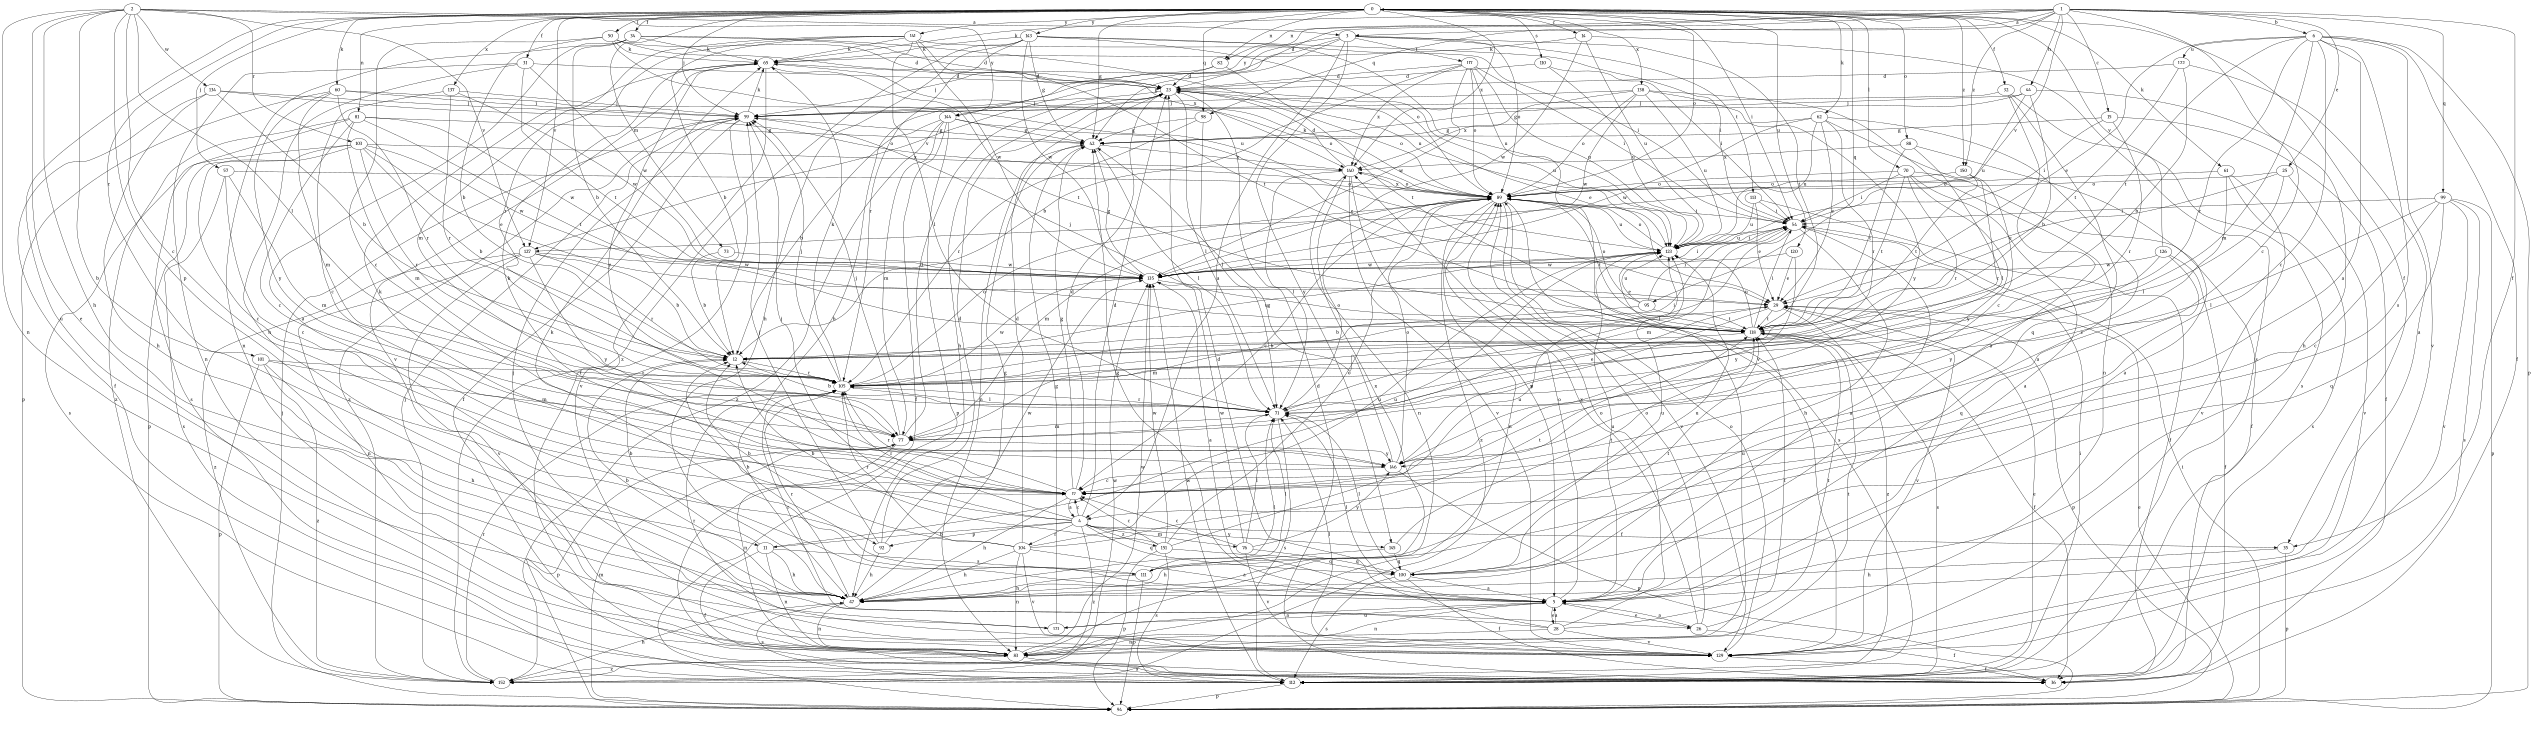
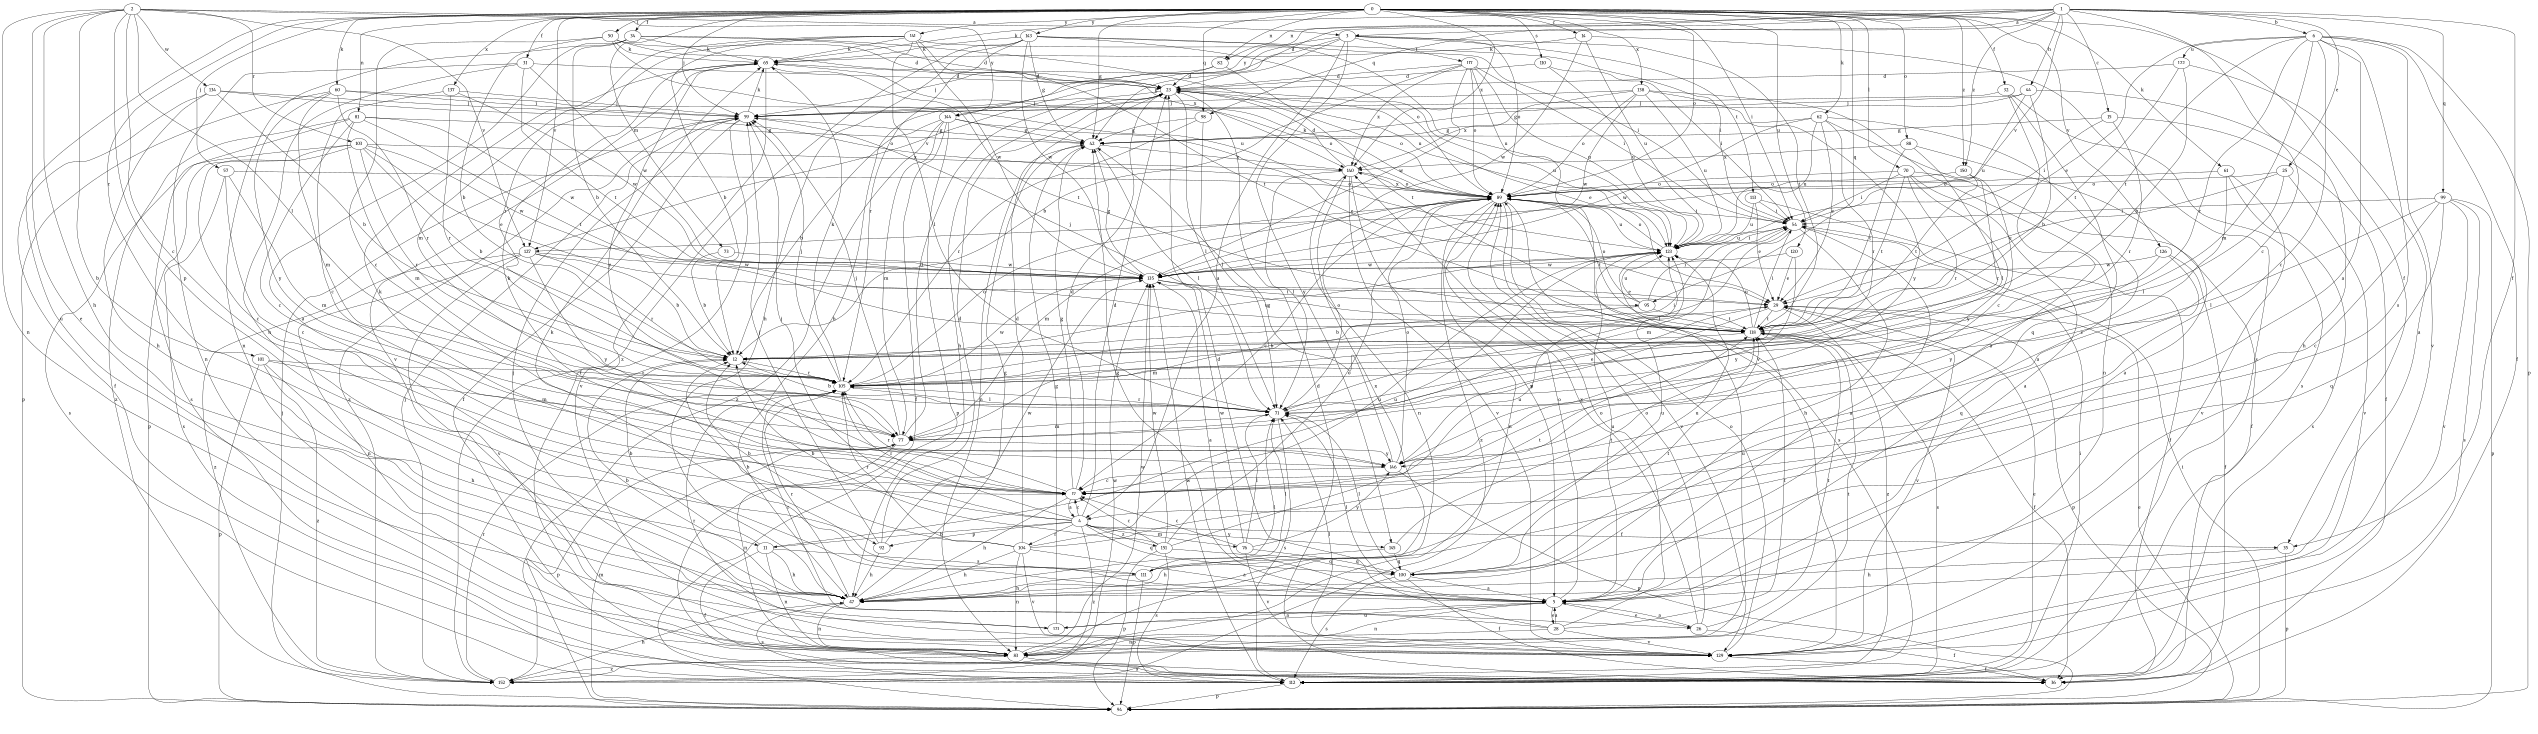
(1980, 20) -> (2031, 43)
(1427, 265) -> (1397, 300)
